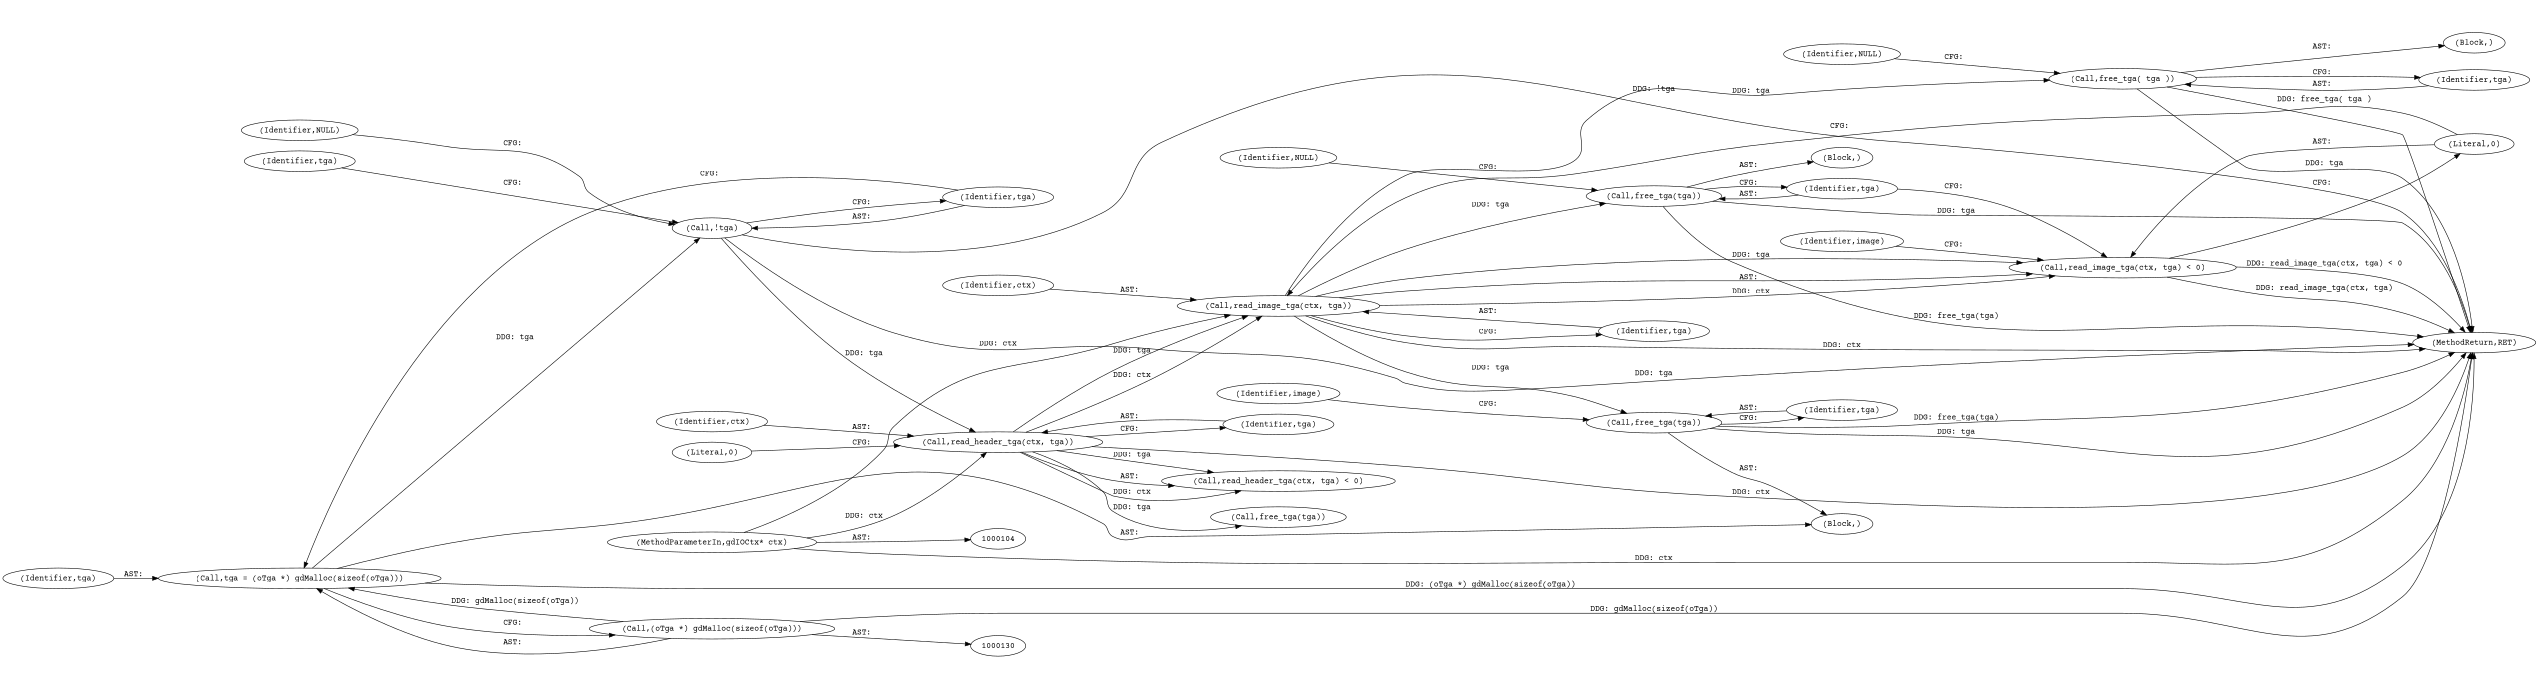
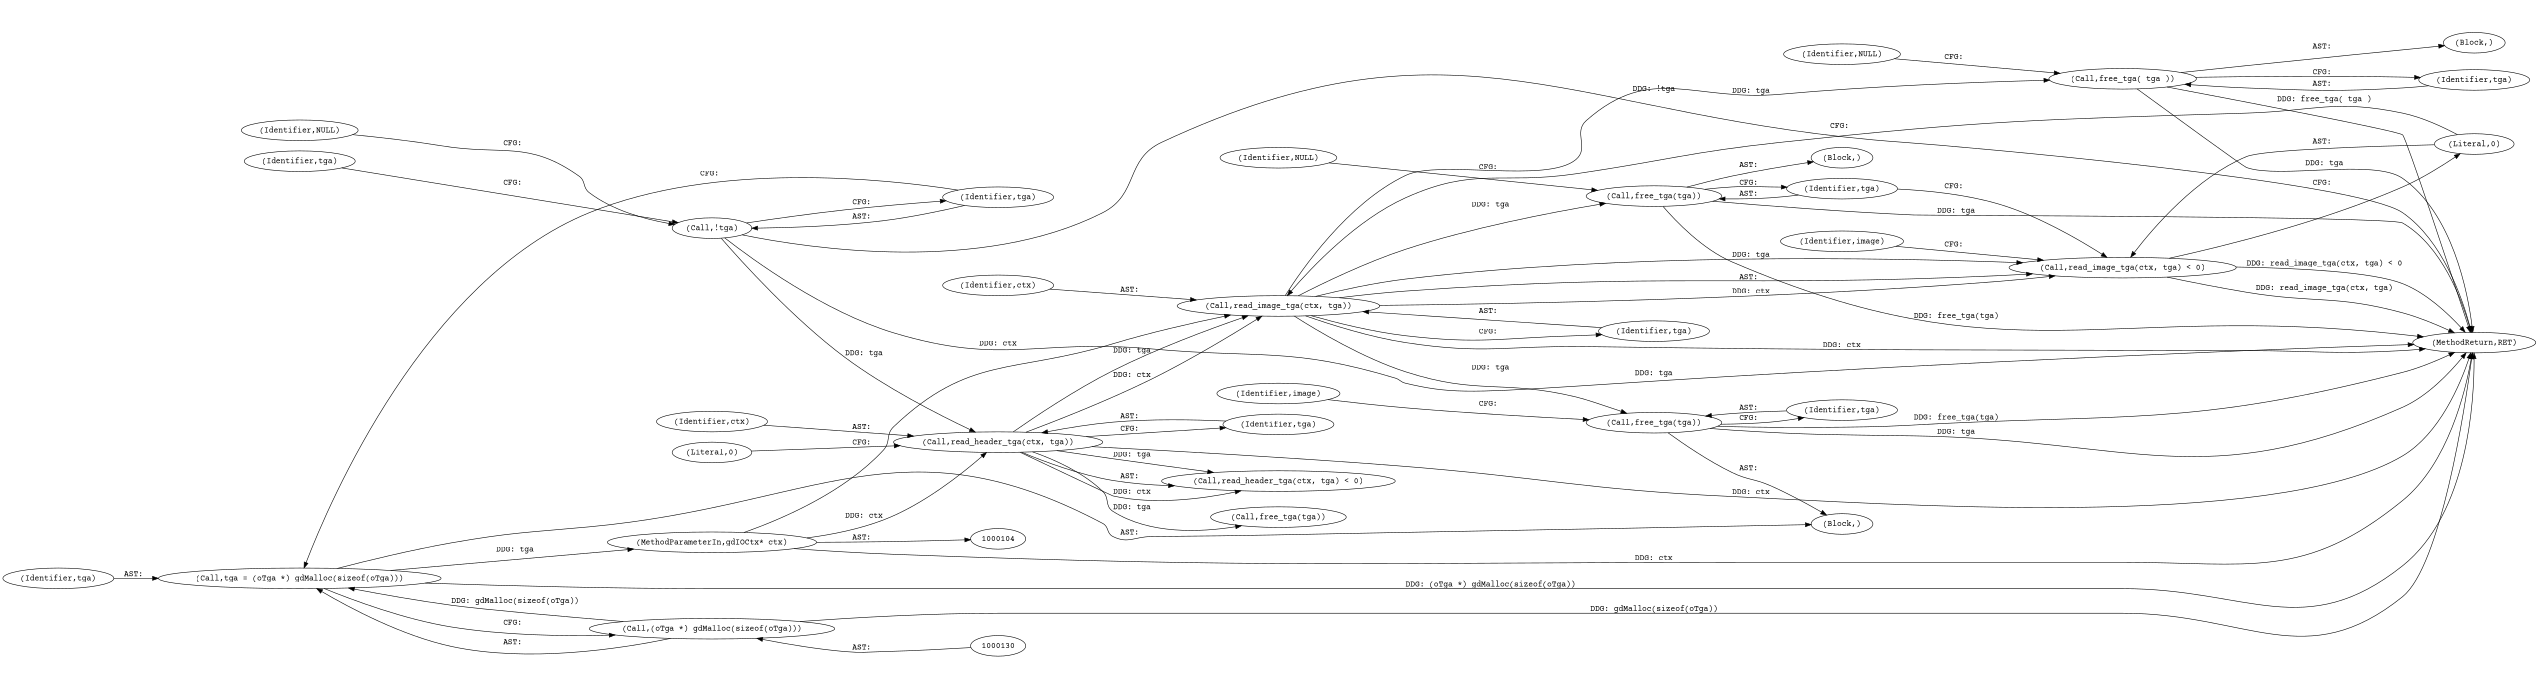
(504, 405) -> (509, 560)
(889, 639) -> (866, 652)
